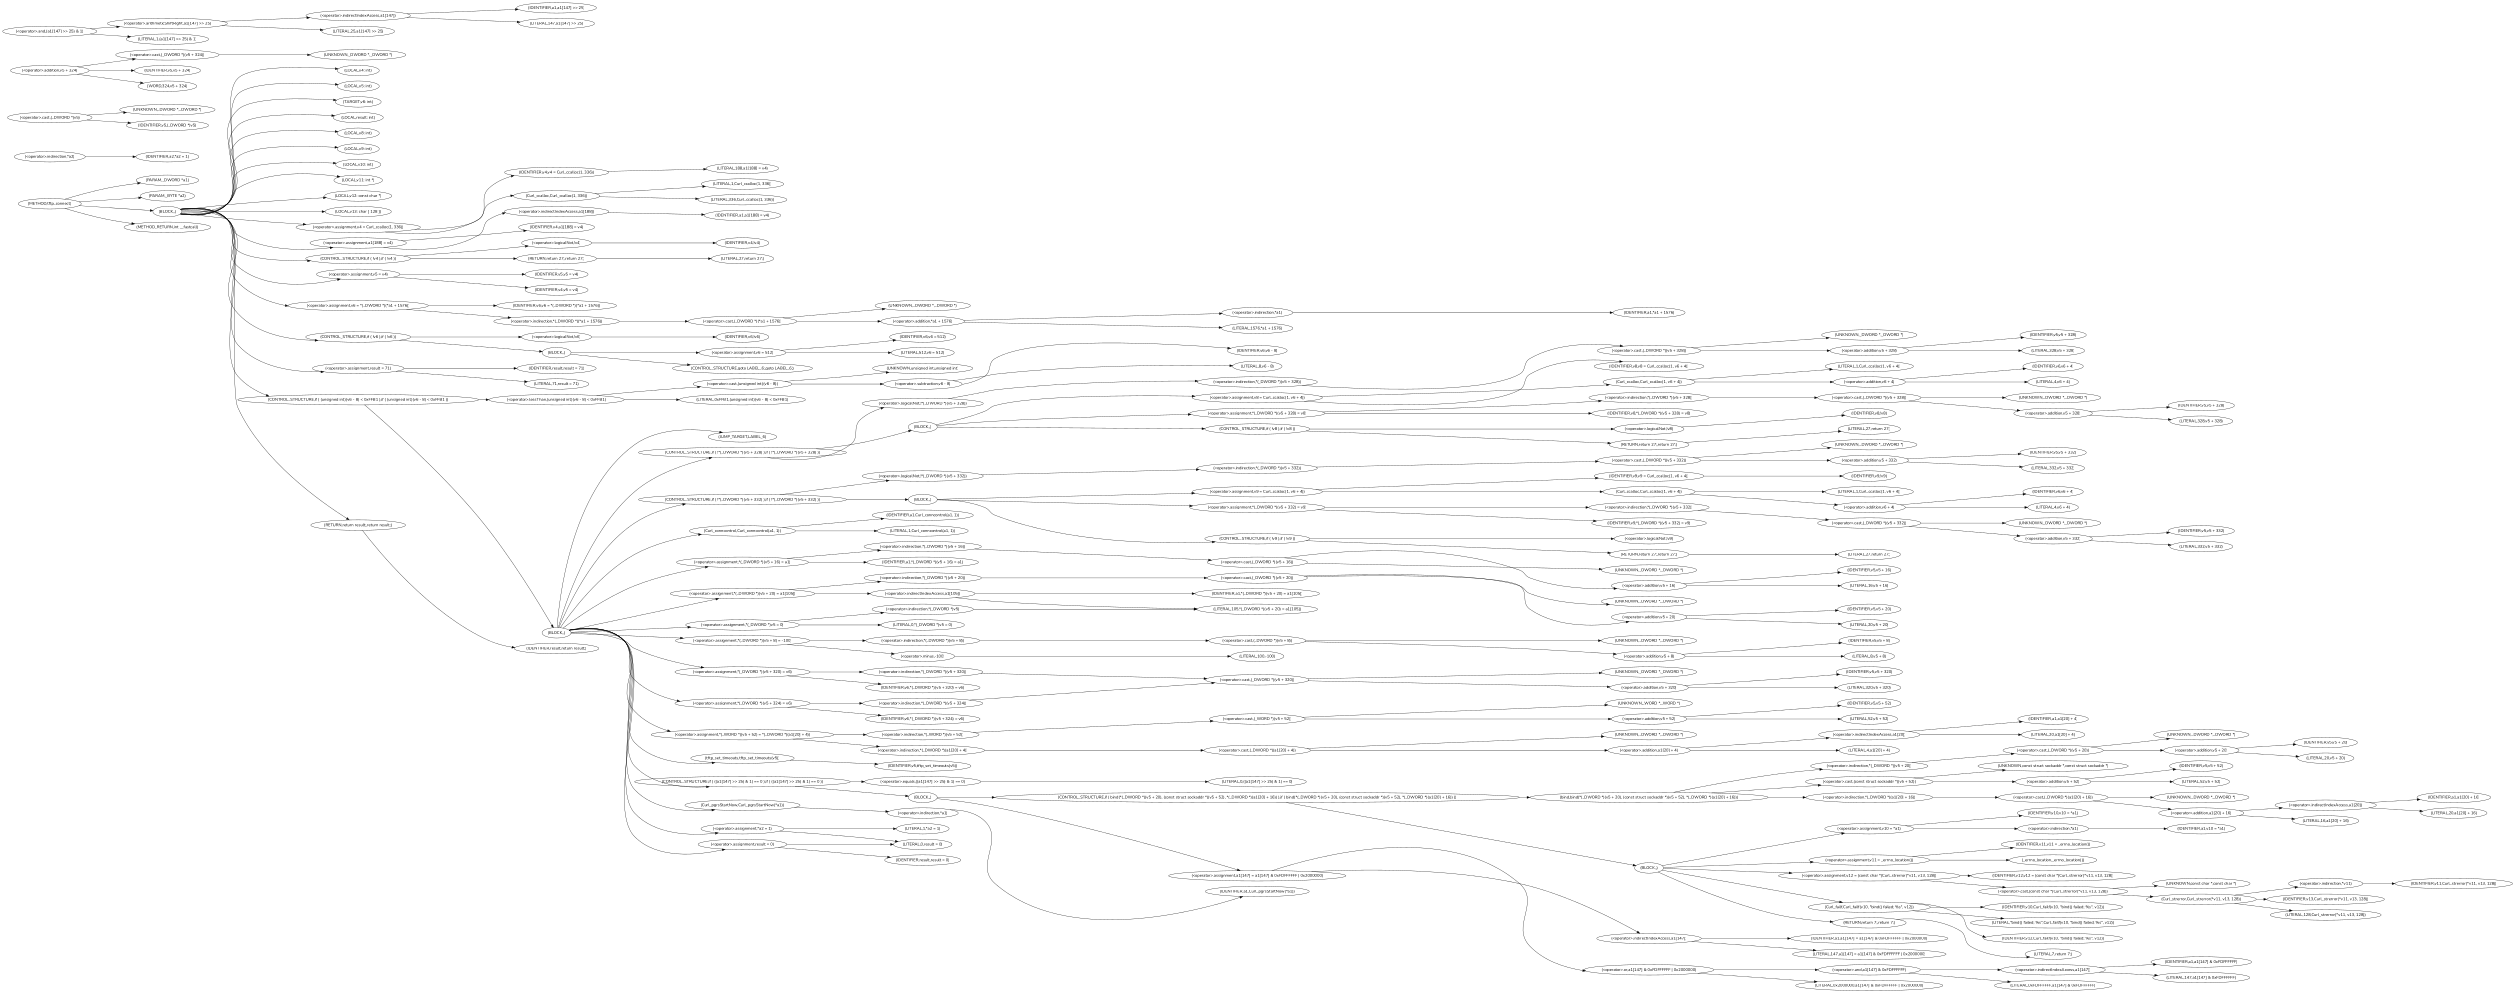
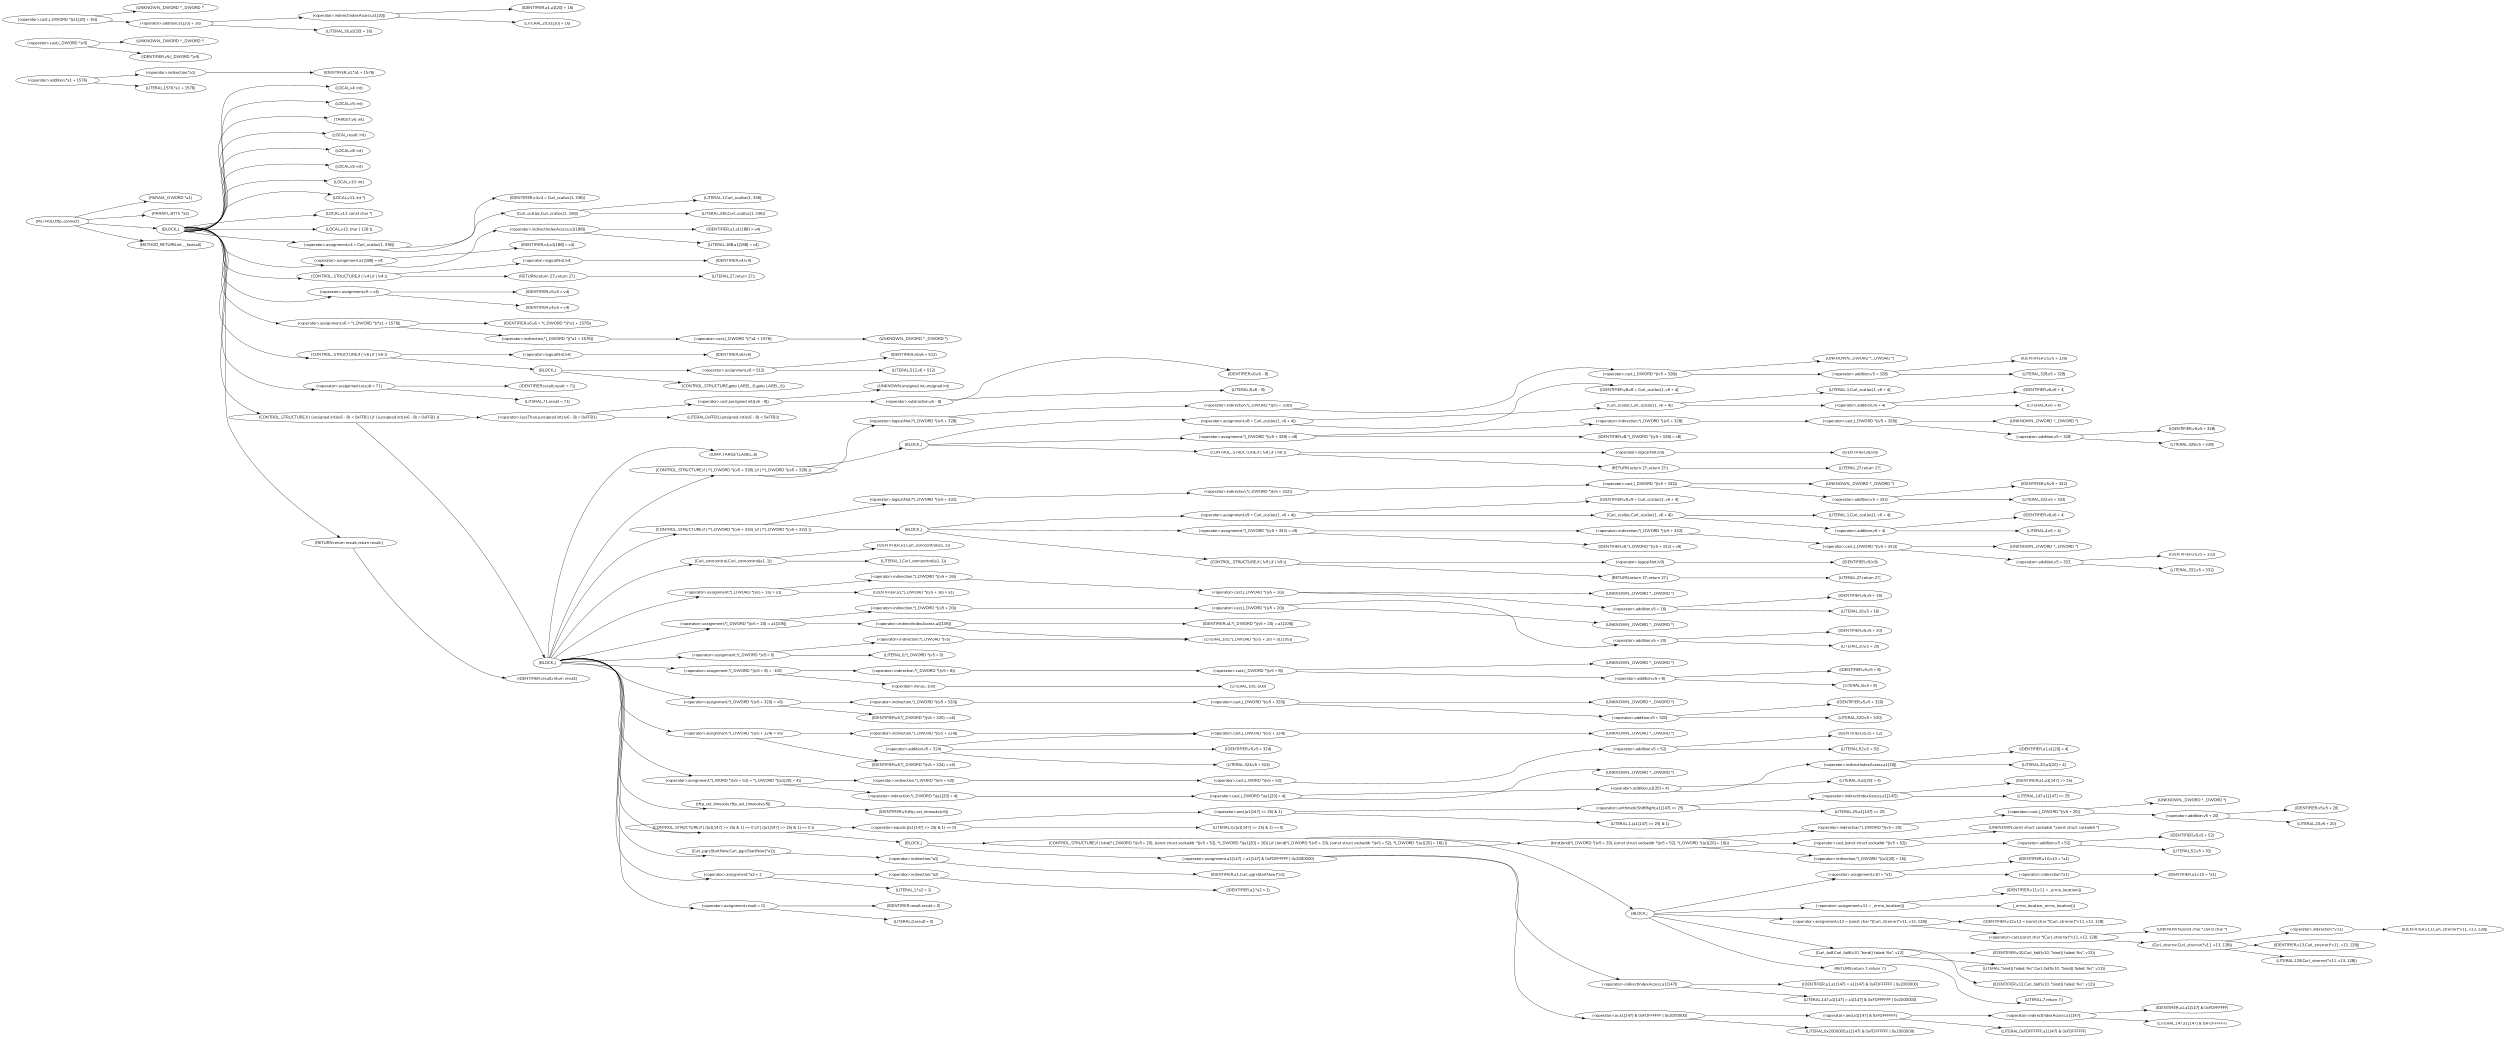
(167, 86) -> (1248, 765)
(656, 170) -> (640, 238)
(837, 321) -> none
(1772, 476) -> (1753, 562)
(1257, 656) -> (1248, 687)
(1091, 692) -> (1084, 734)
(1649, 703) -> none
(1964, 797) -> none
none -> (1073, 815)
(838, 835) -> (825, 875)
